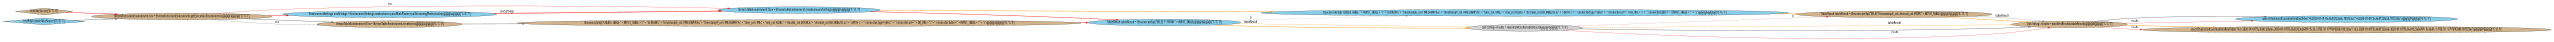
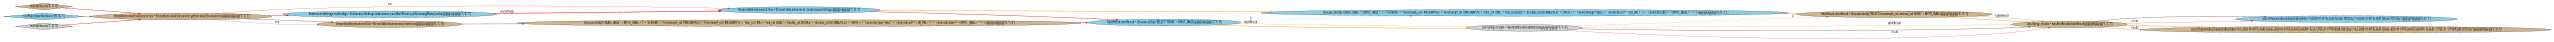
none -> (44, 26)
